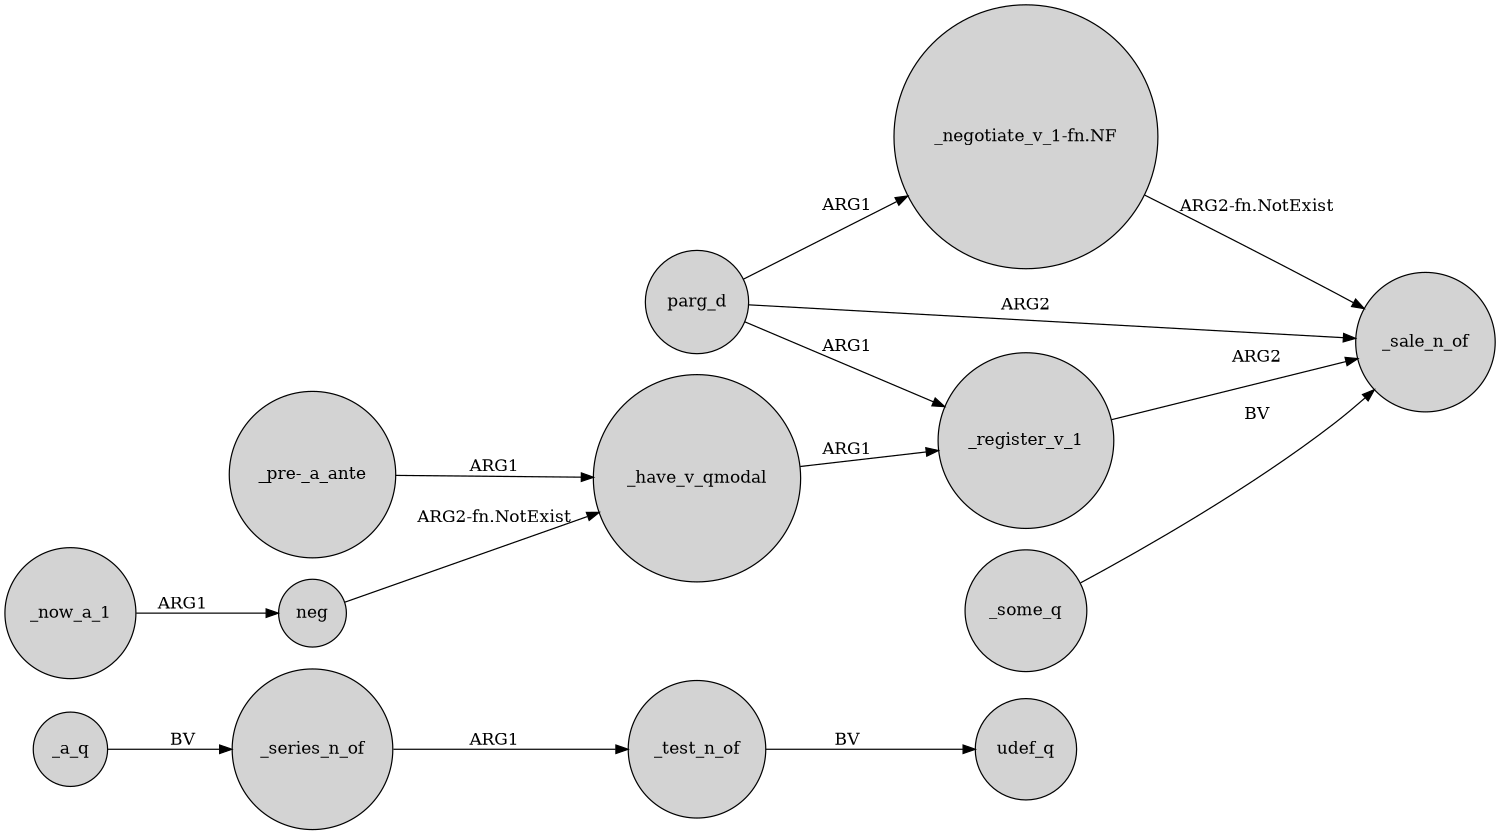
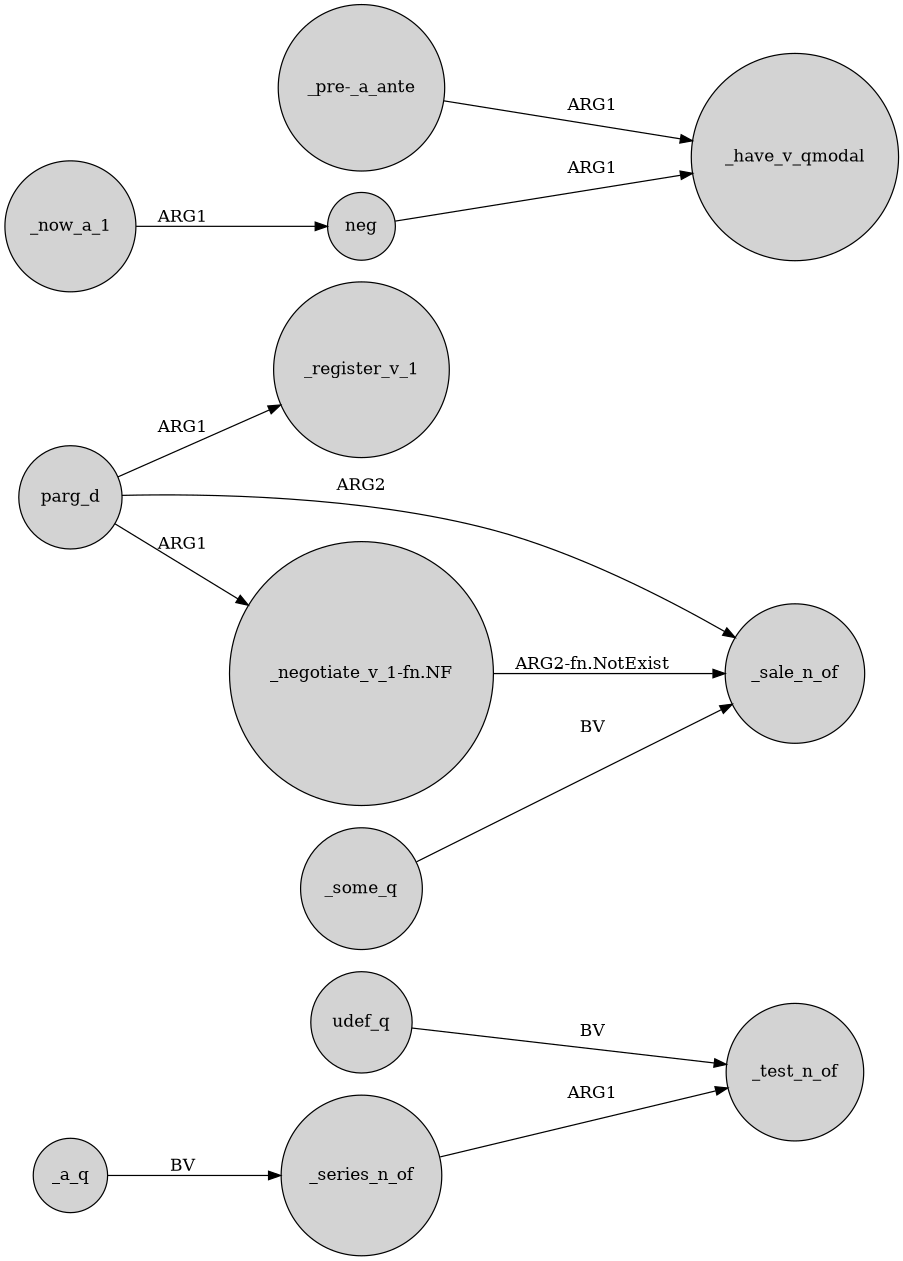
(1229, 391) -> none
(863, 459) -> none
(494, 518) -> (592, 169)
(864, 749) -> (563, 1045)
